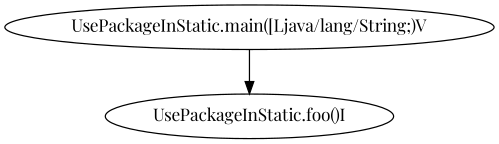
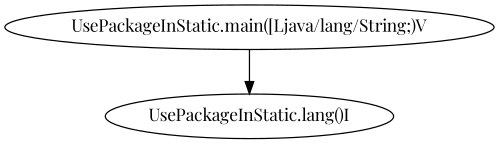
(249, 116) -> (249, 116)
